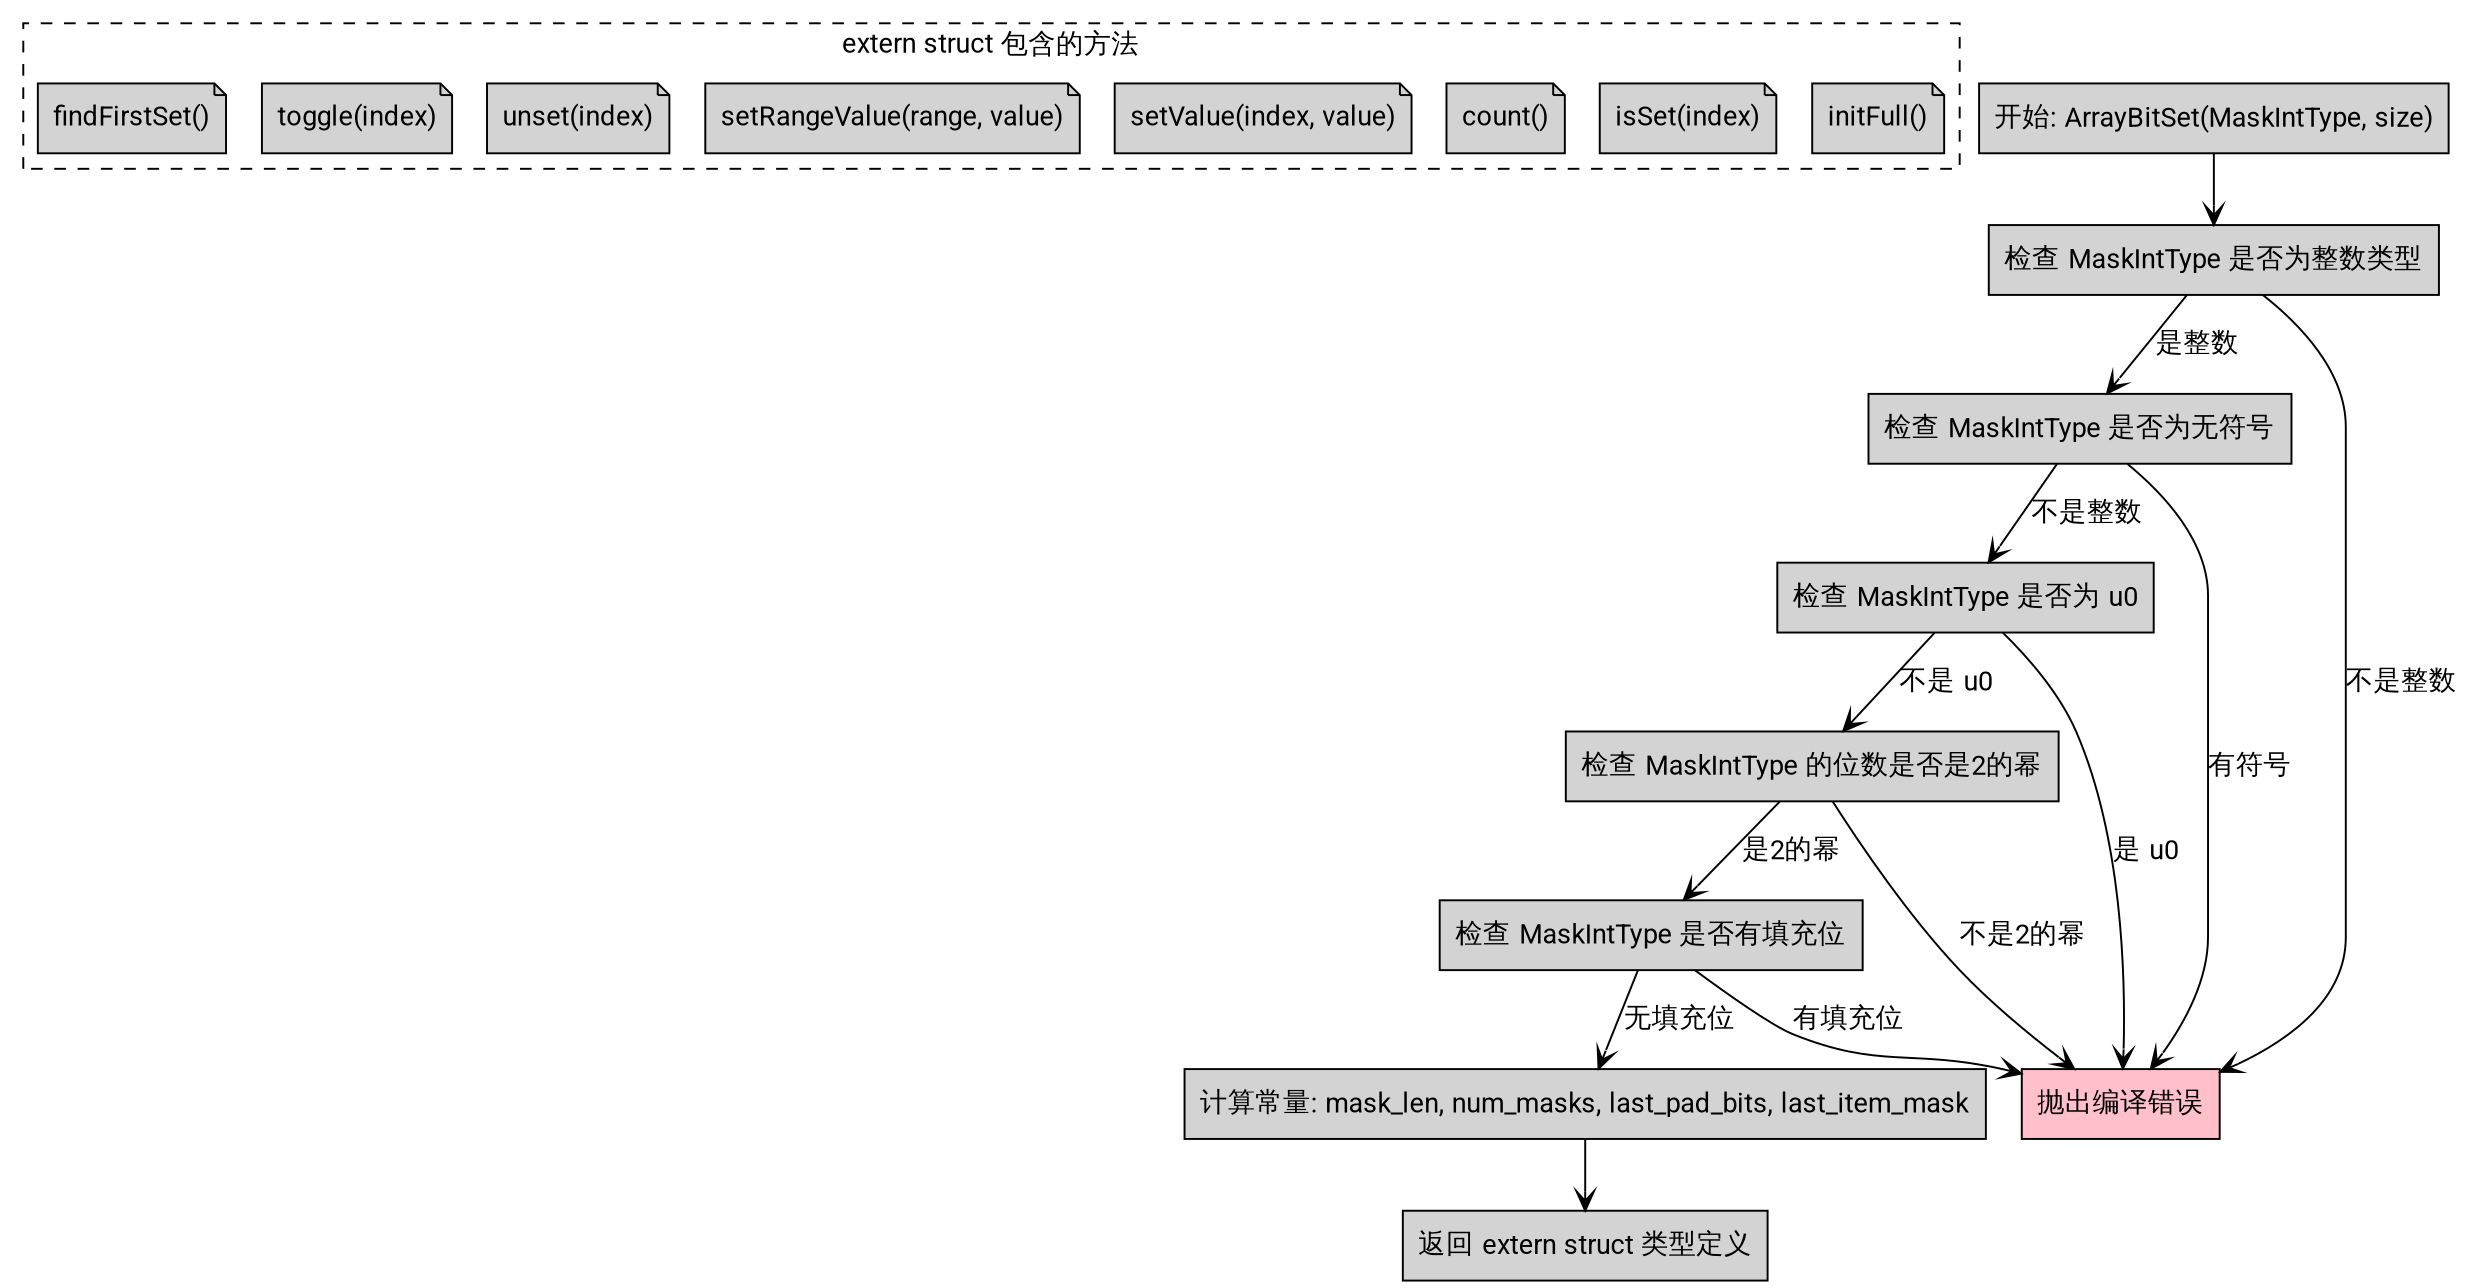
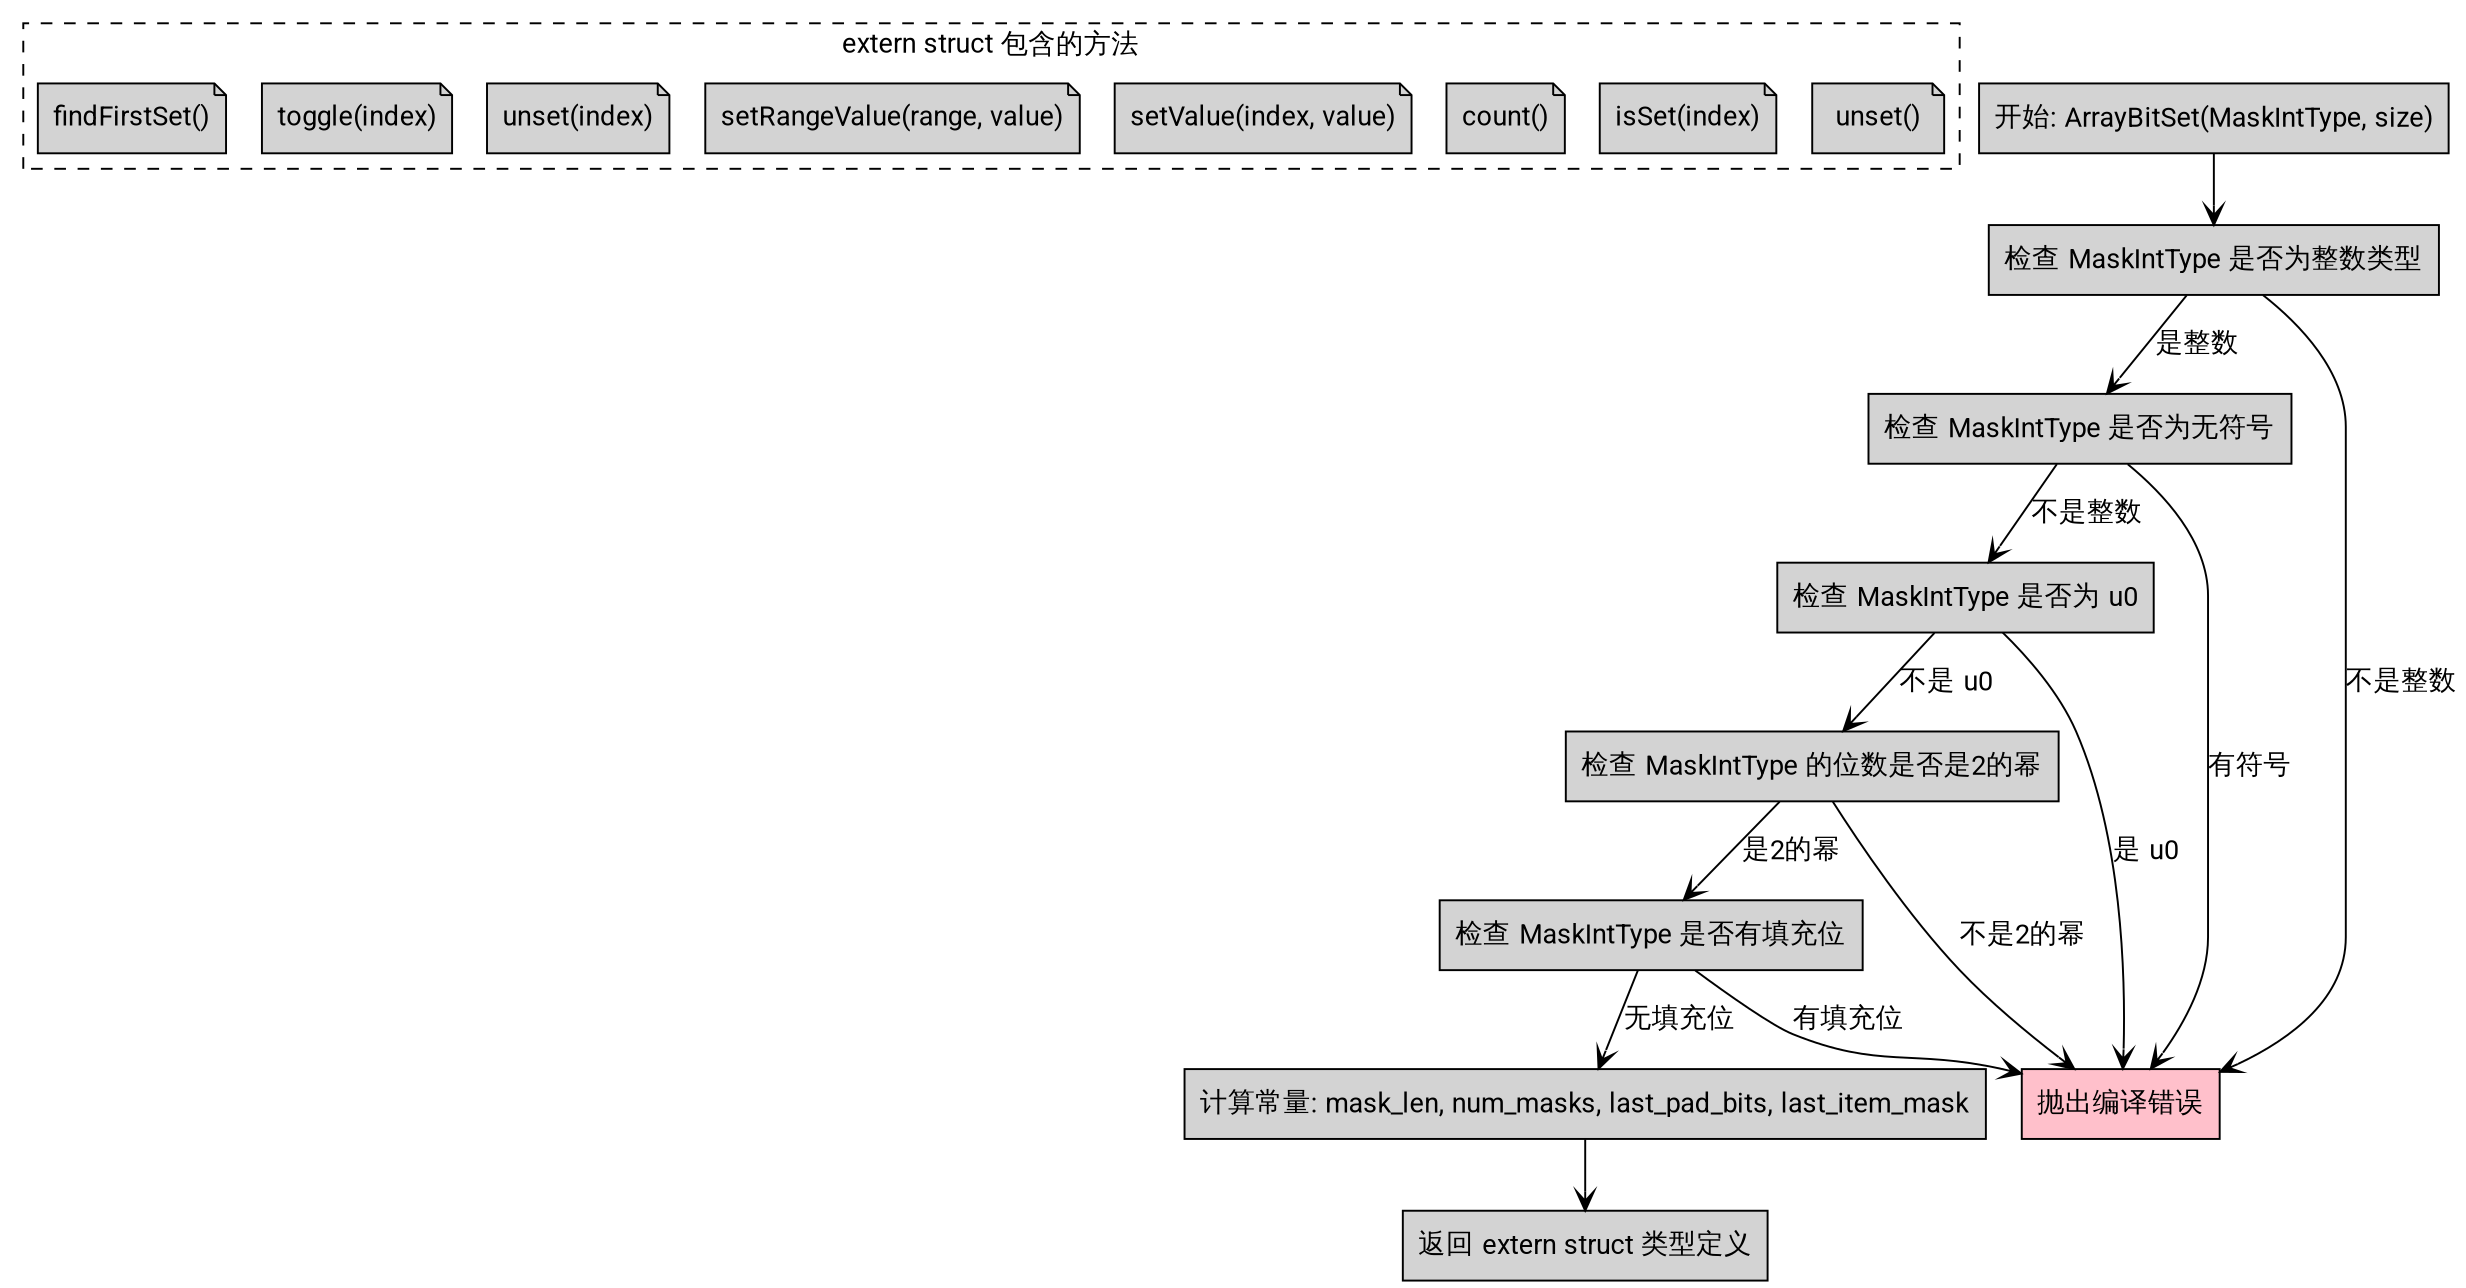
(1878, 118) -> (1878, 118)
